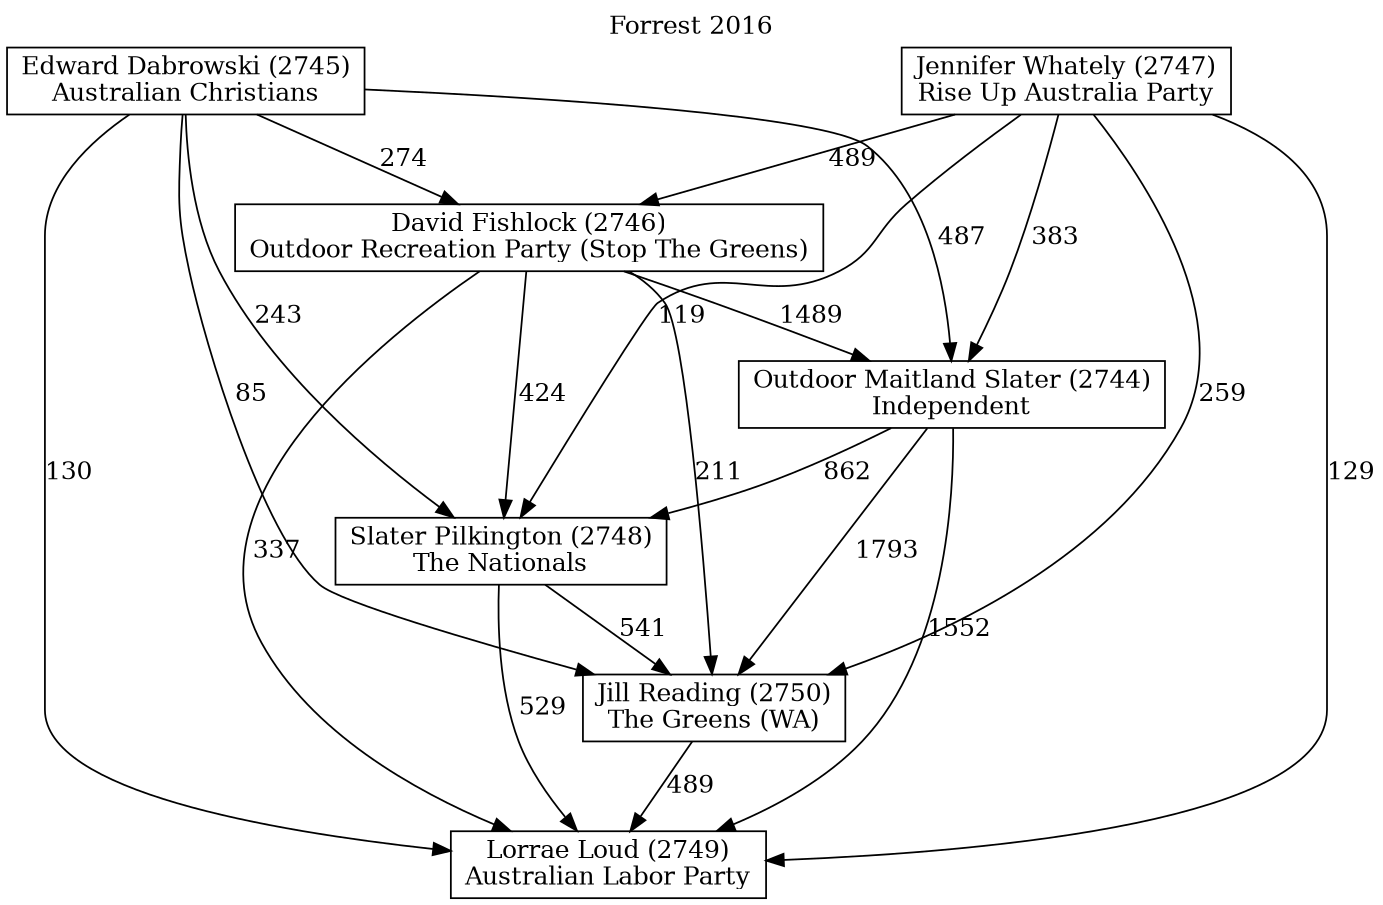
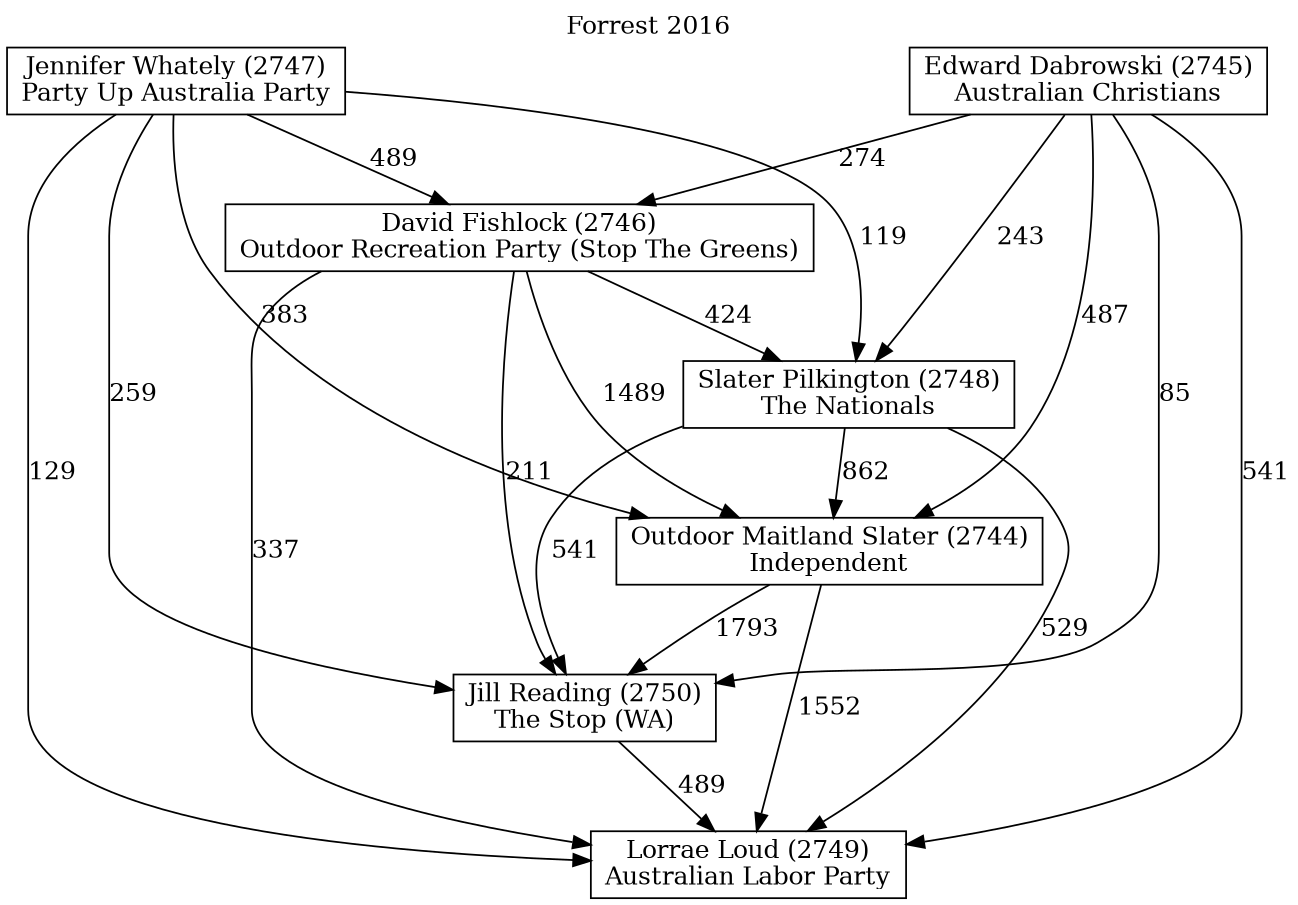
(1066, 81) -> (176, 81)
(70, 473) -> (1266, 473)
(782, 477) -> (840, 464)
(714, 708) -> (585, 708)
